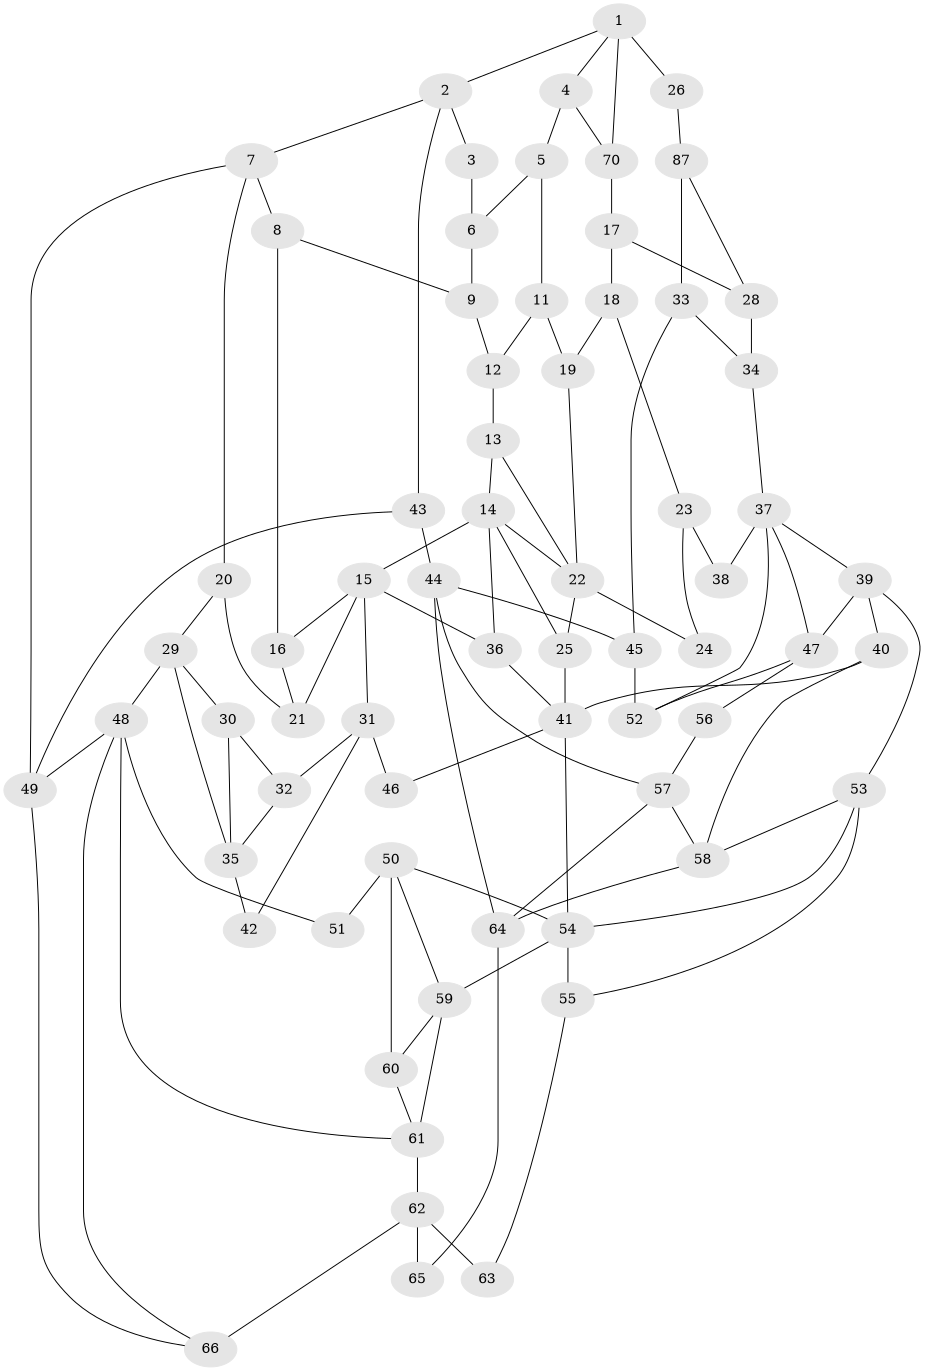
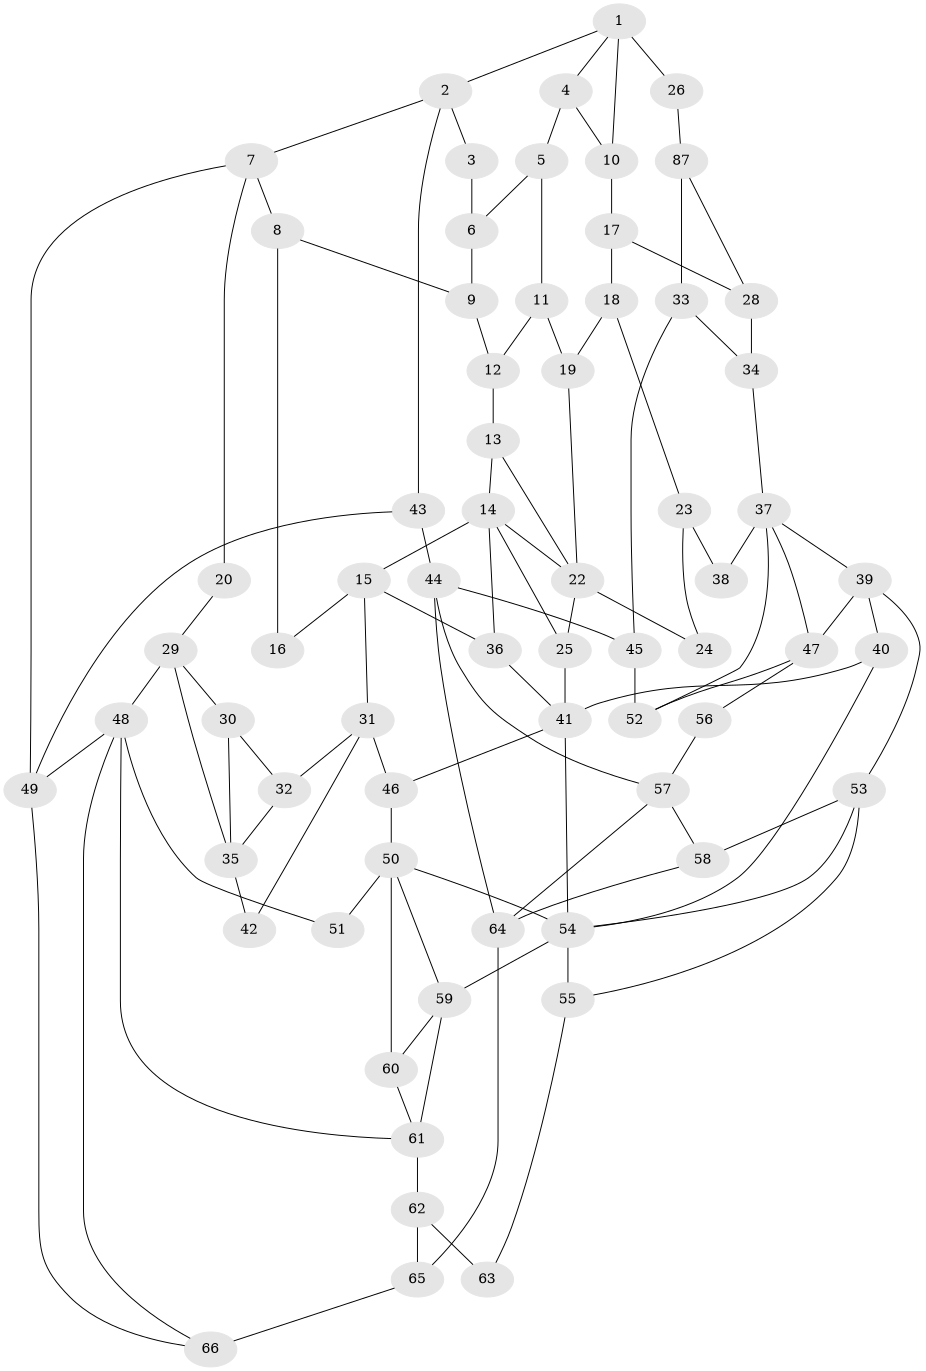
(612, 161) -> (612, 161)
(298, 720) -> none
(759, 730) -> (770, 841)
none -> (391, 825)
(314, 1280) -> (314, 1314)
